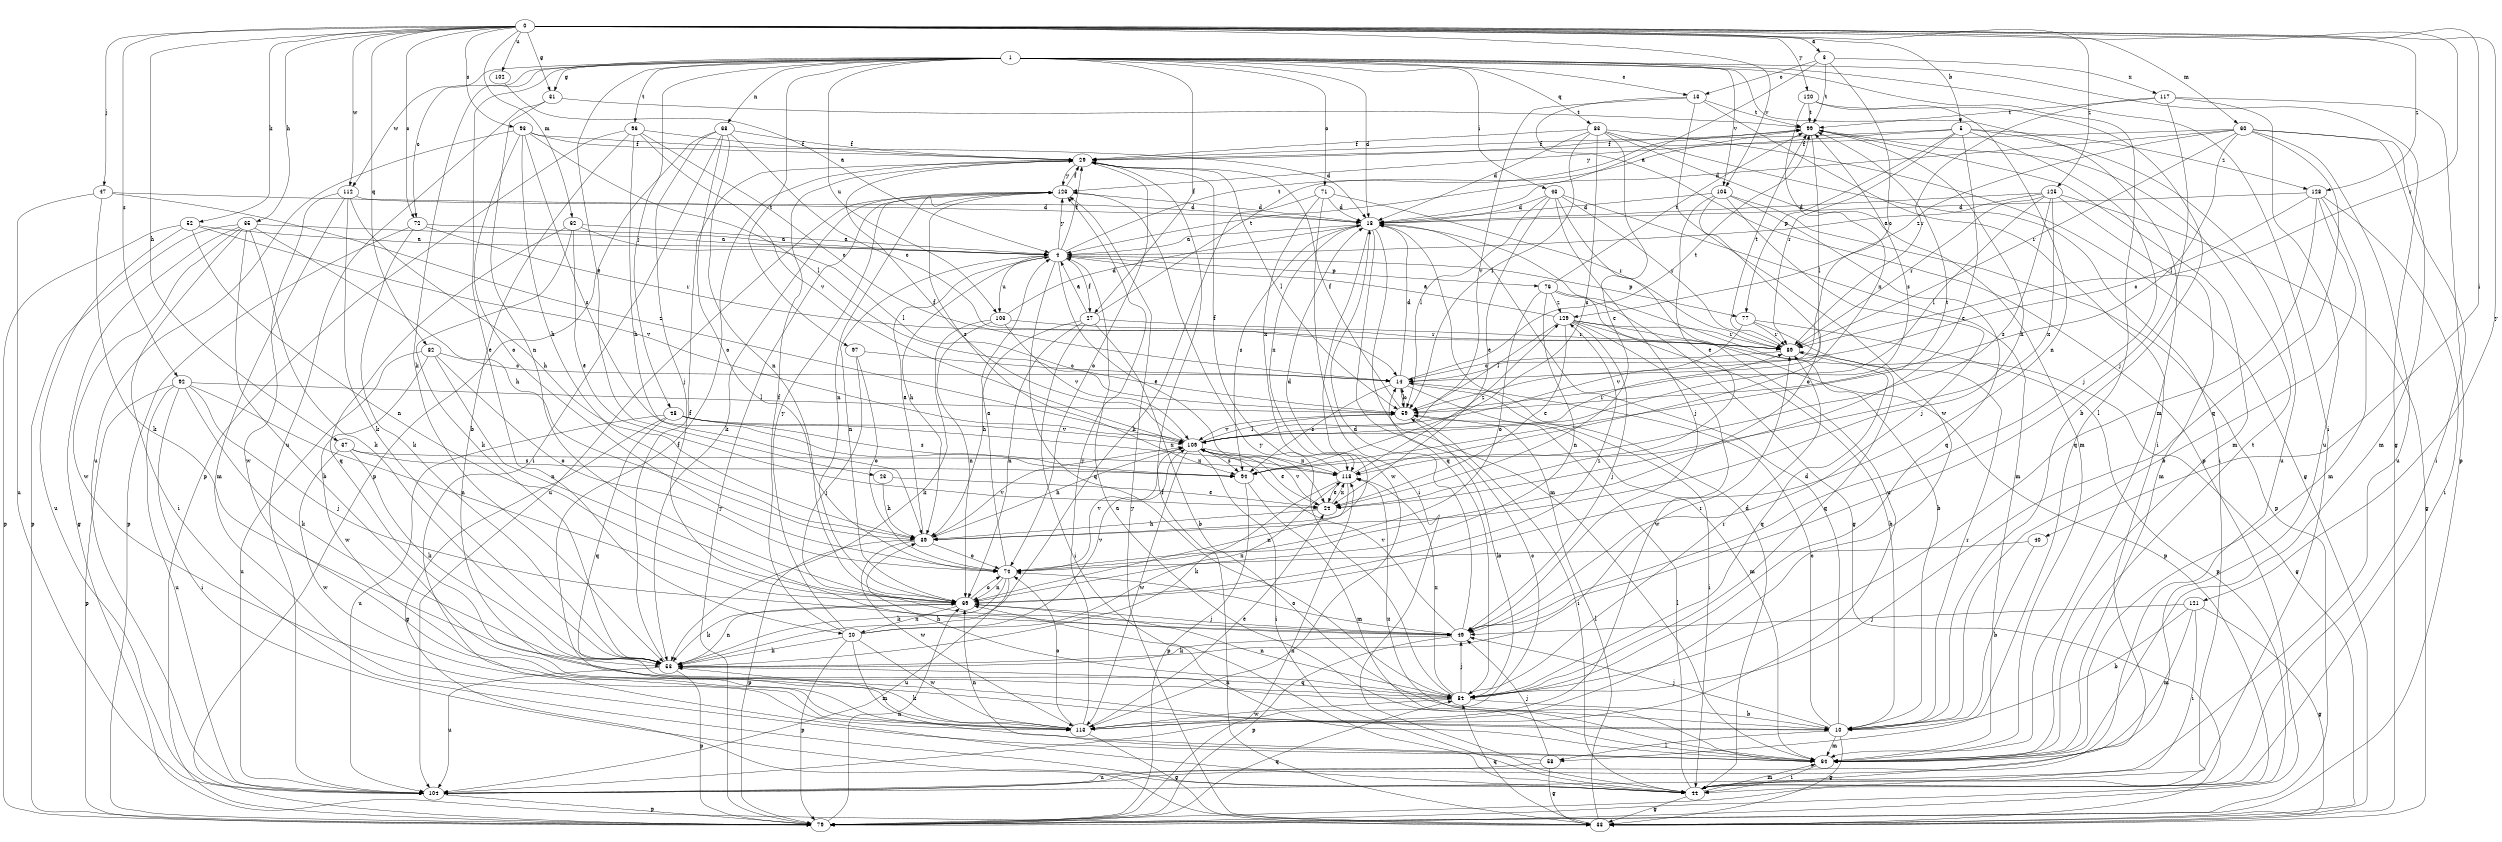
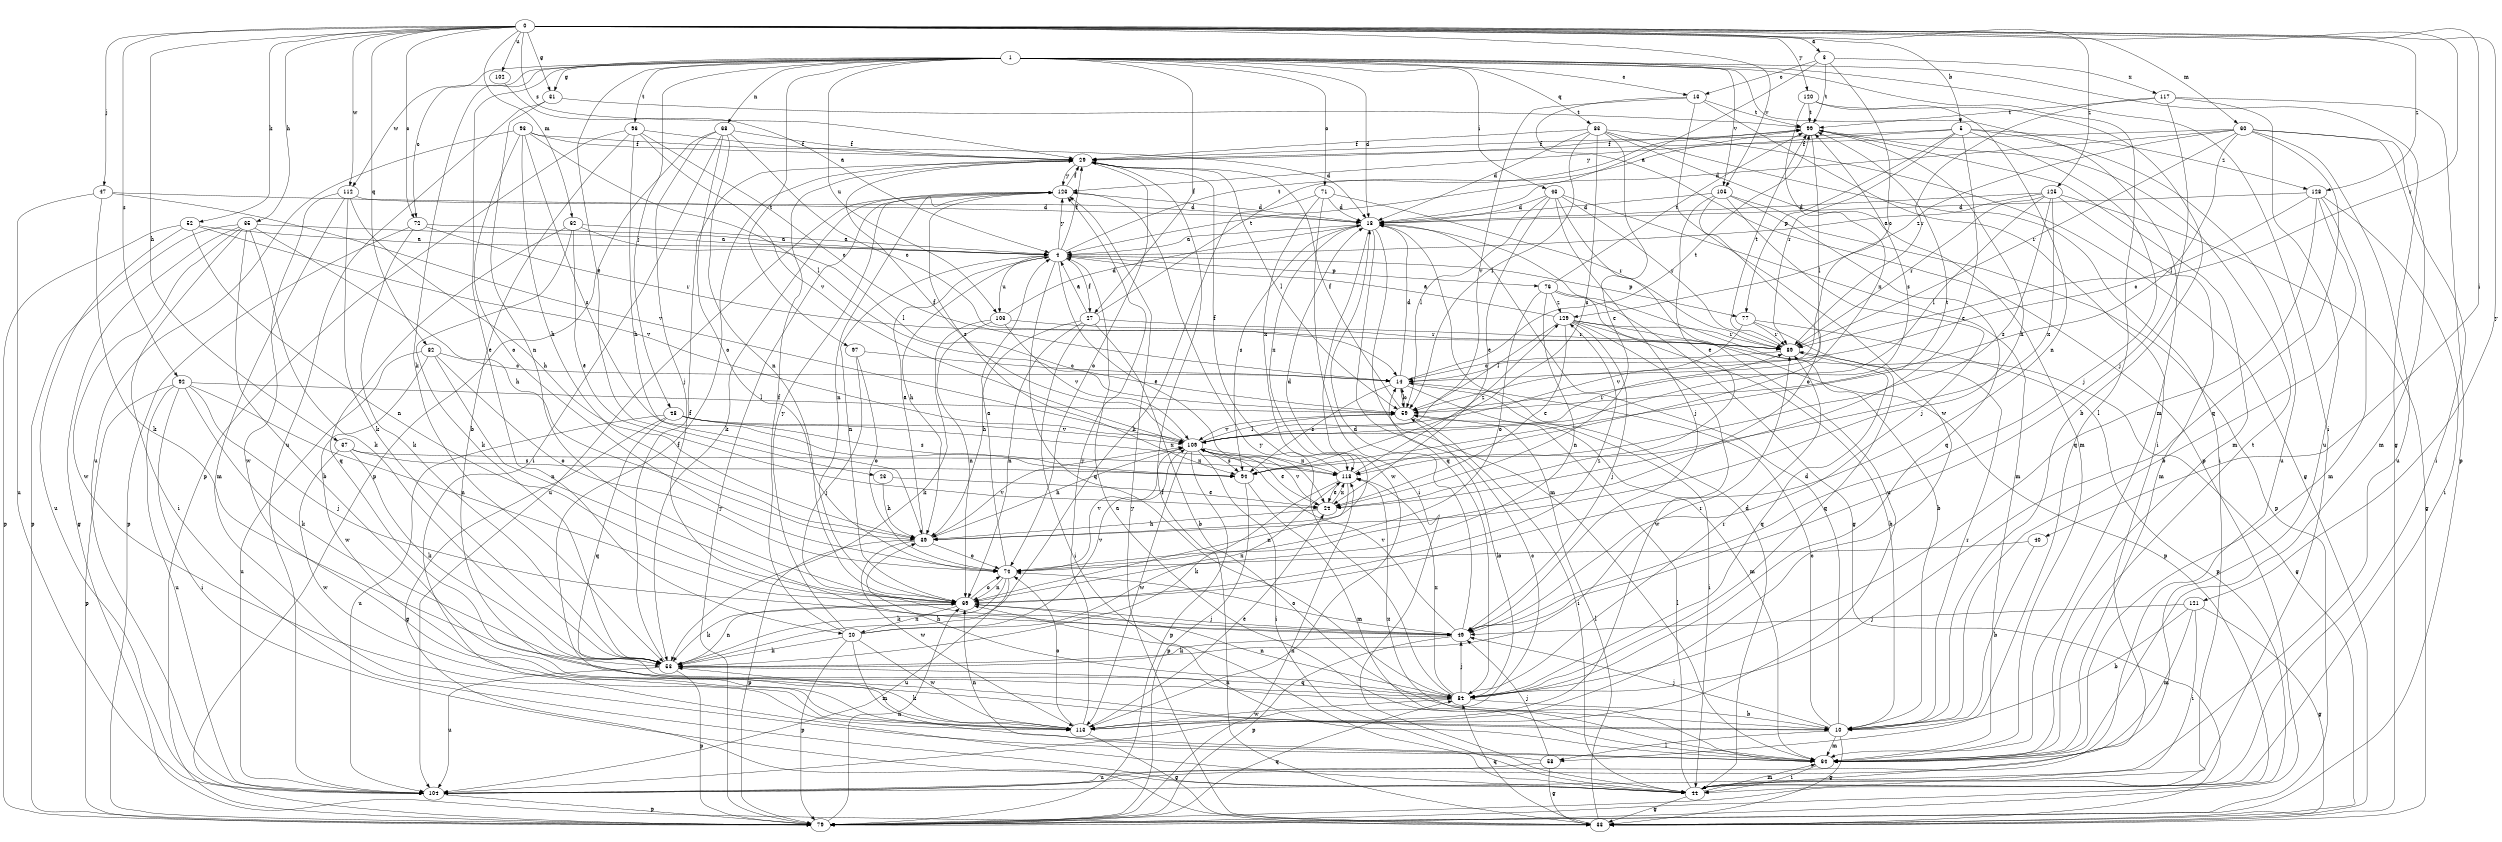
(467, 70) -> (766, 121)
(661, 319) -> (661, 319)
none -> (1076, 794)
